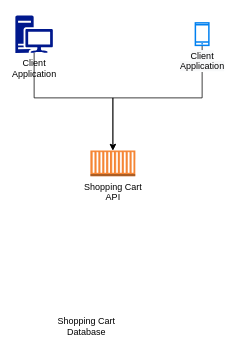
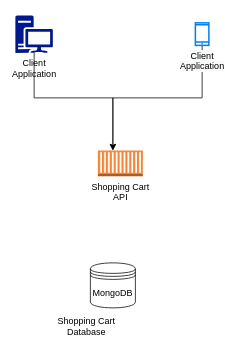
(113, 163) -> (120, 163)
none -> (113, 285)
